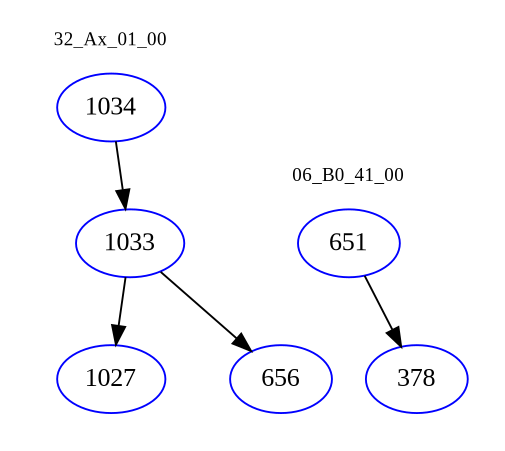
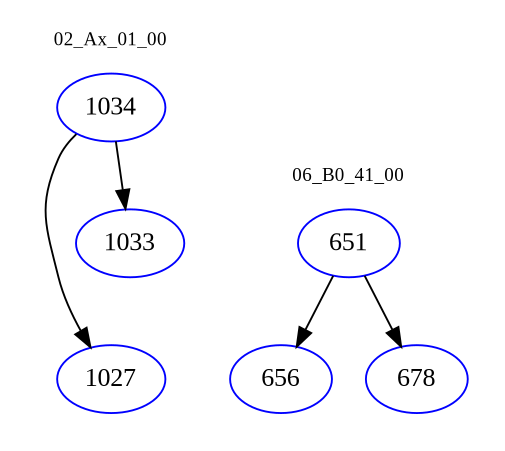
(111, 41) -> (111, 41)
(187, 295) -> (319, 303)
(122, 301) -> (48, 231)
(417, 379) -> (417, 379)
